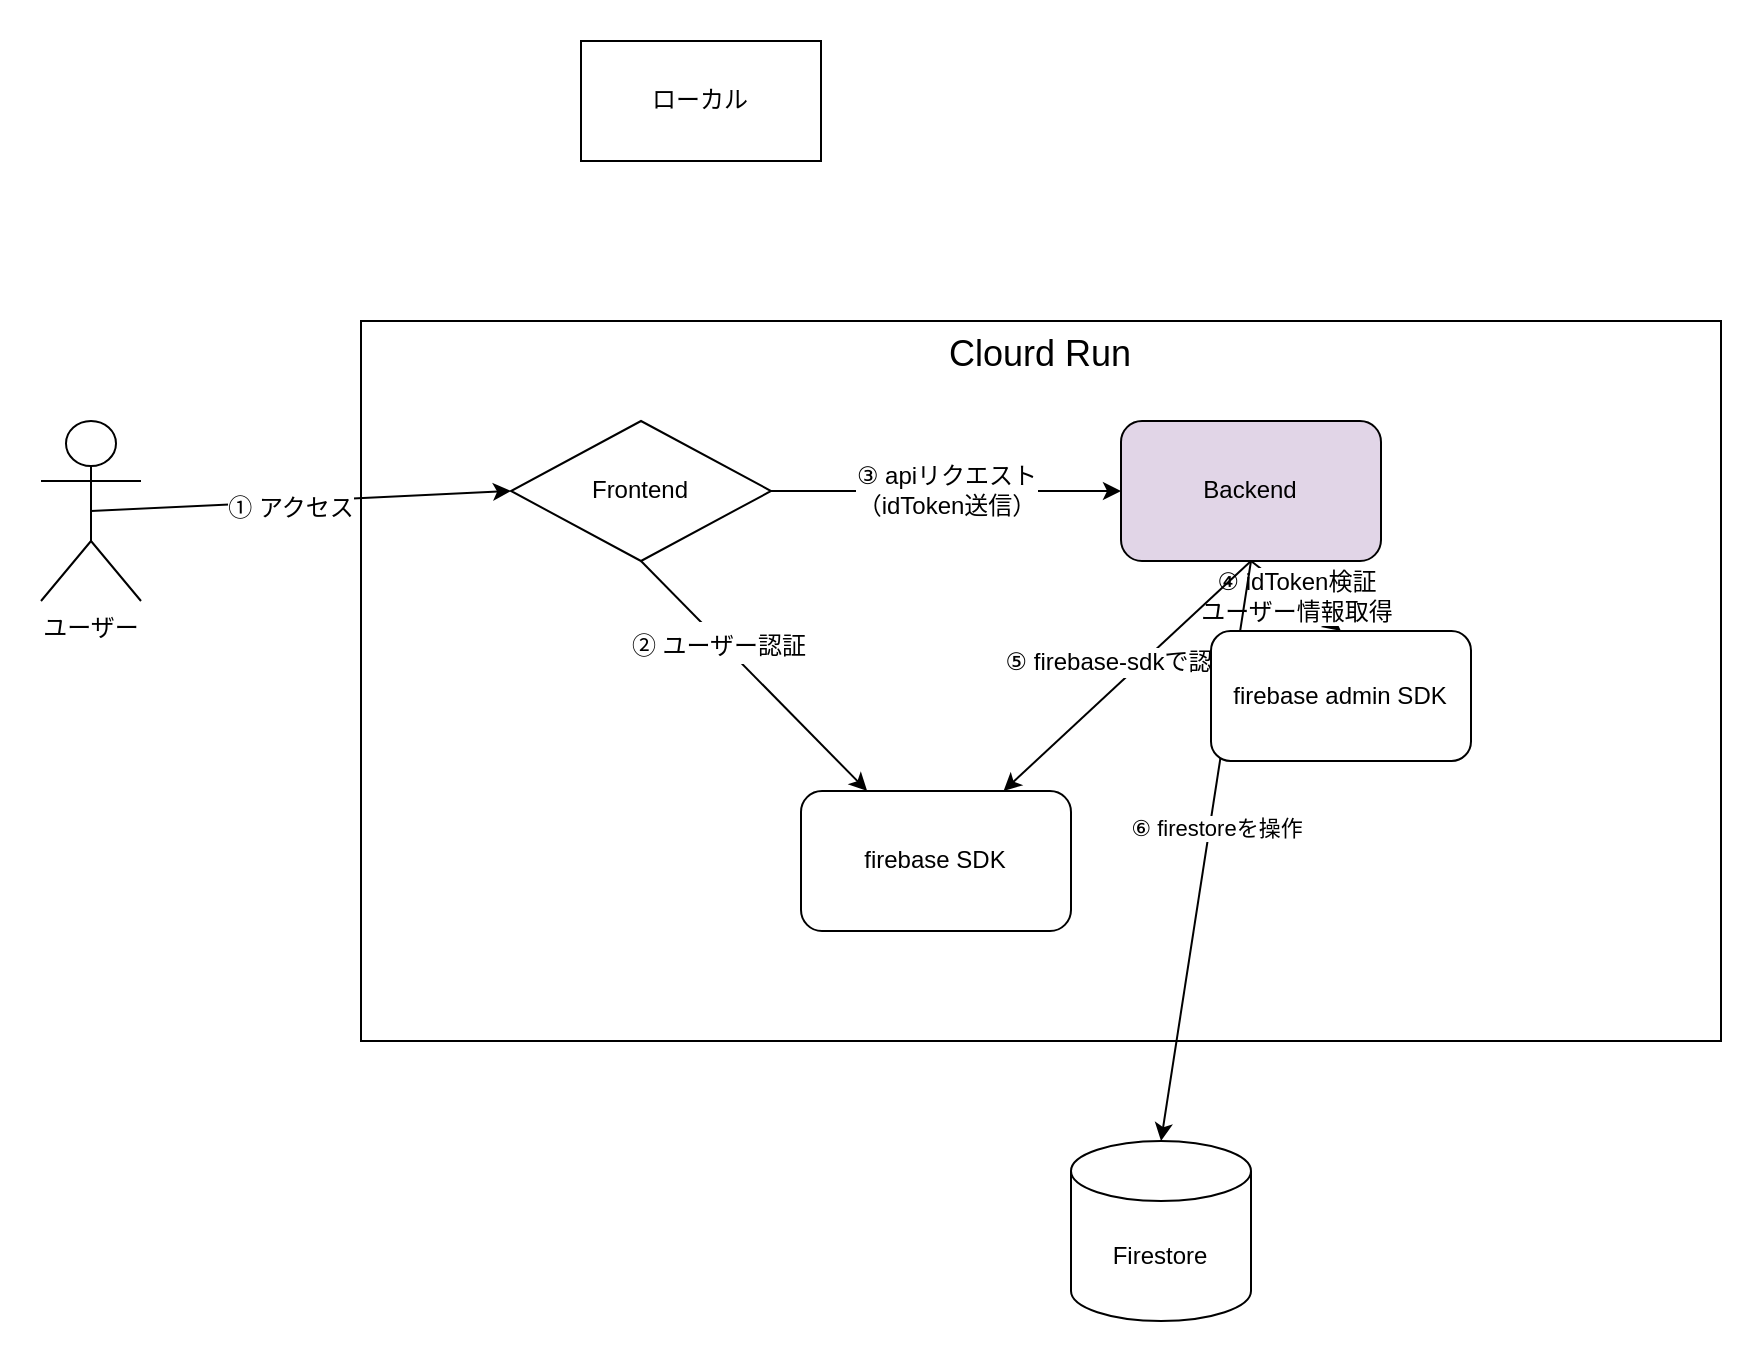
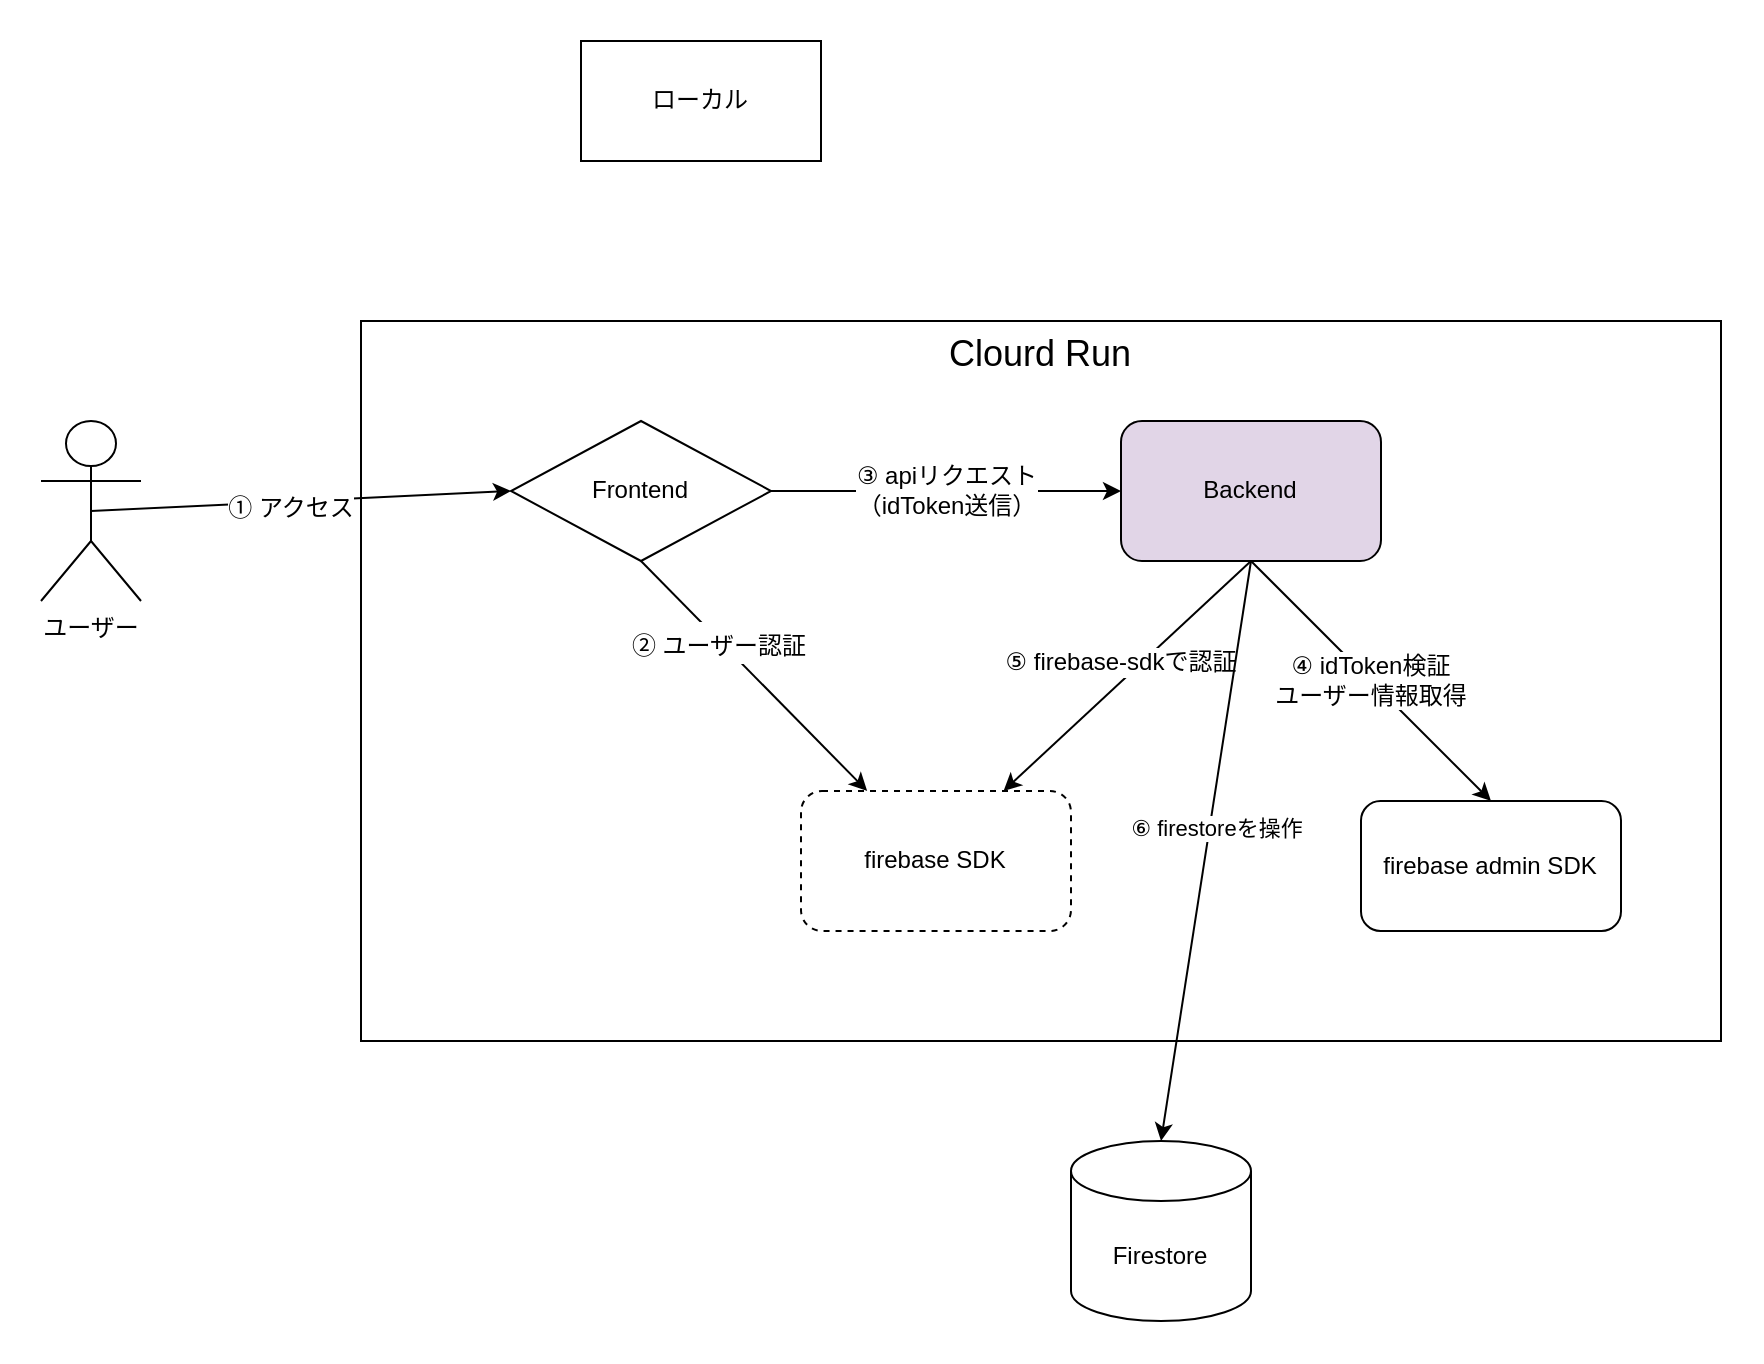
(1341, 696) -> (1491, 866)
(936, 861) -> (936, 861)
